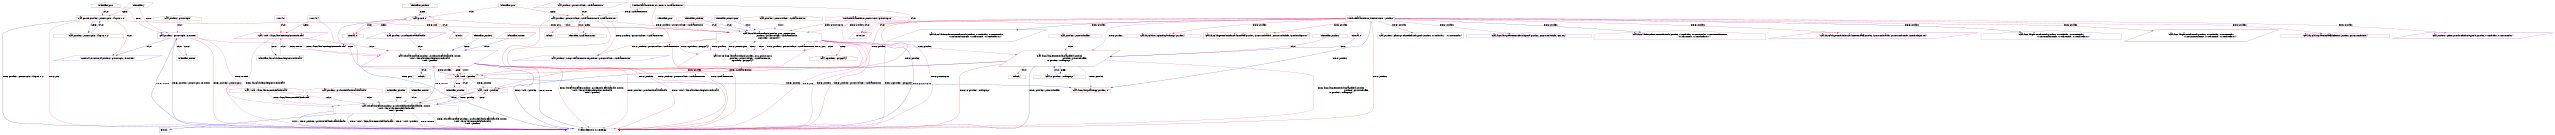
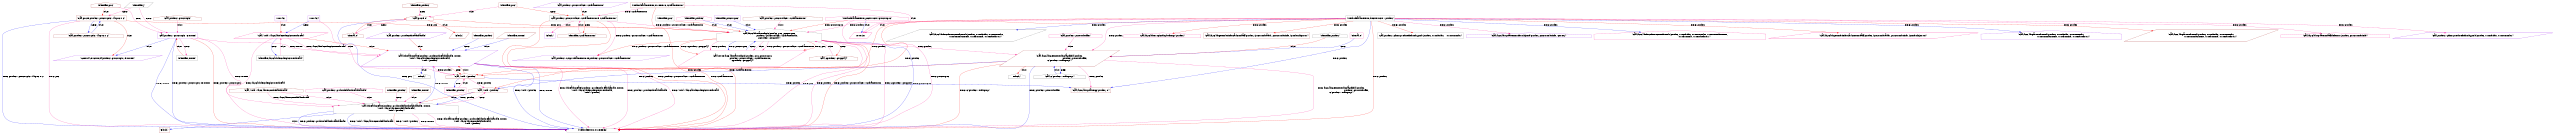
(298, 27) -> (298, 27)
